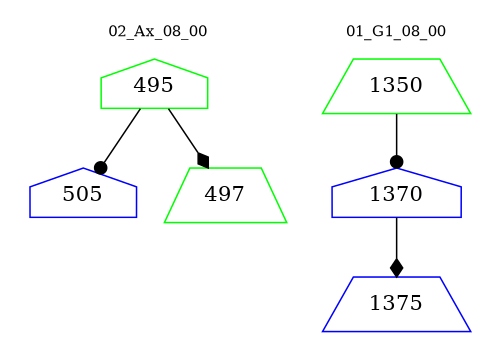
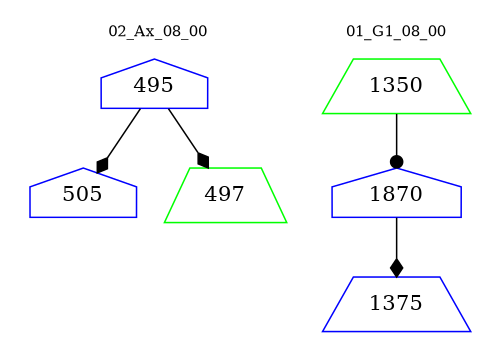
(154, 86) -> (154, 86)
(122, 136) -> (124, 133)
(397, 195) -> (397, 195)
